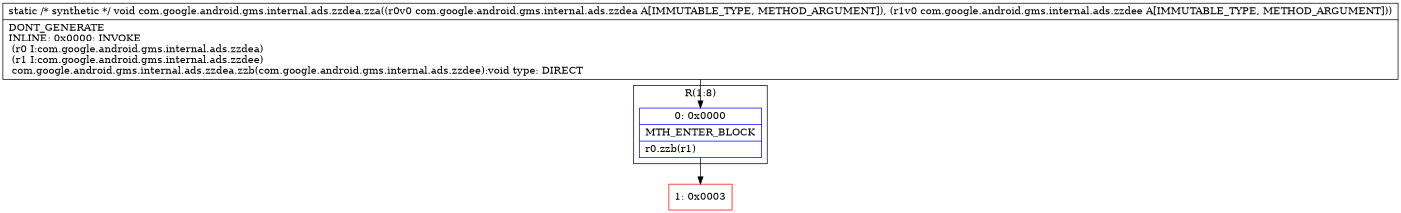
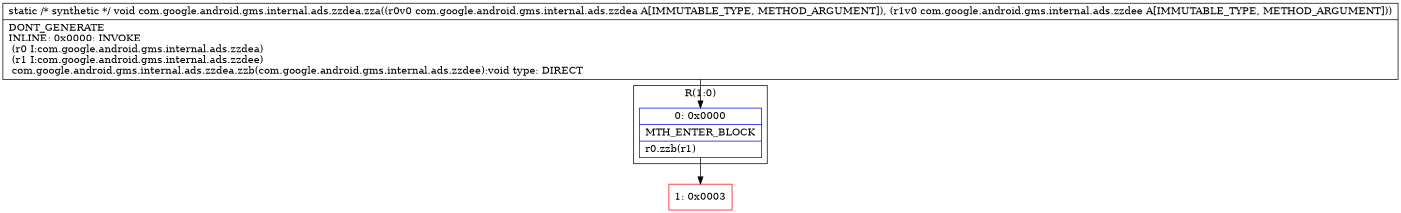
(700, 94) -> (700, 94)
